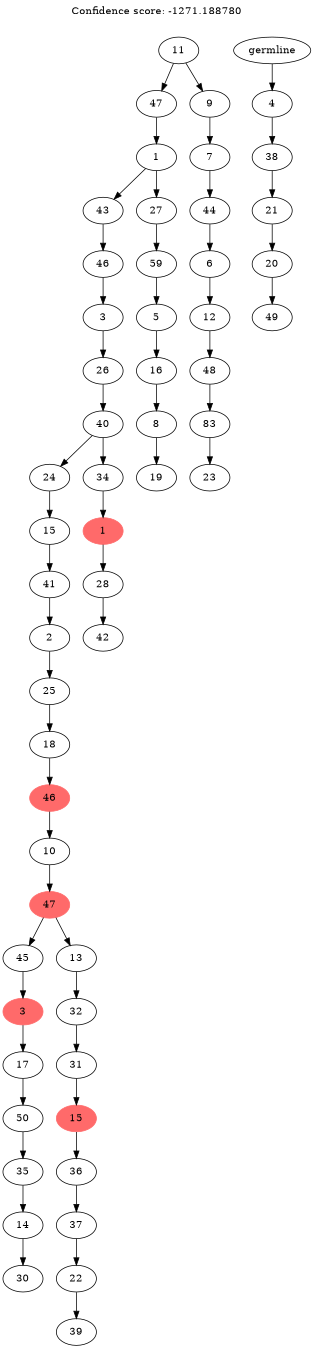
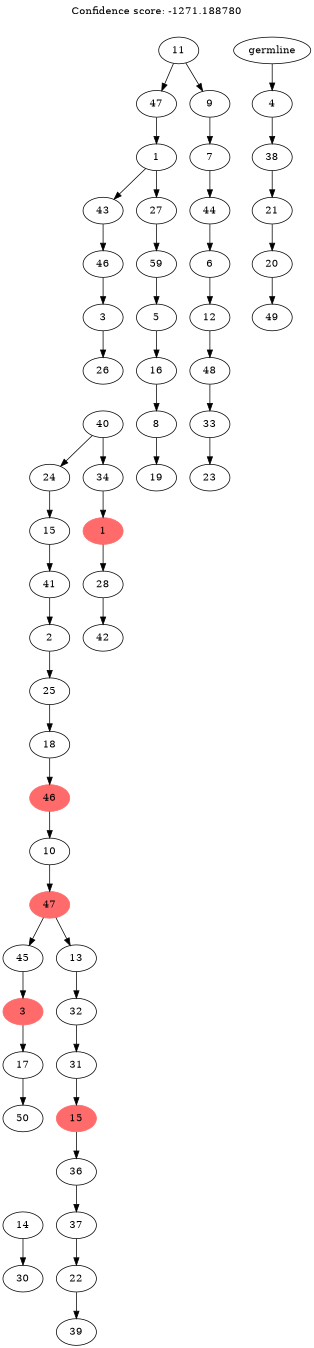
(103, 394) -> none
(210, 424) -> (210, 424)
(23, 1172) -> none
